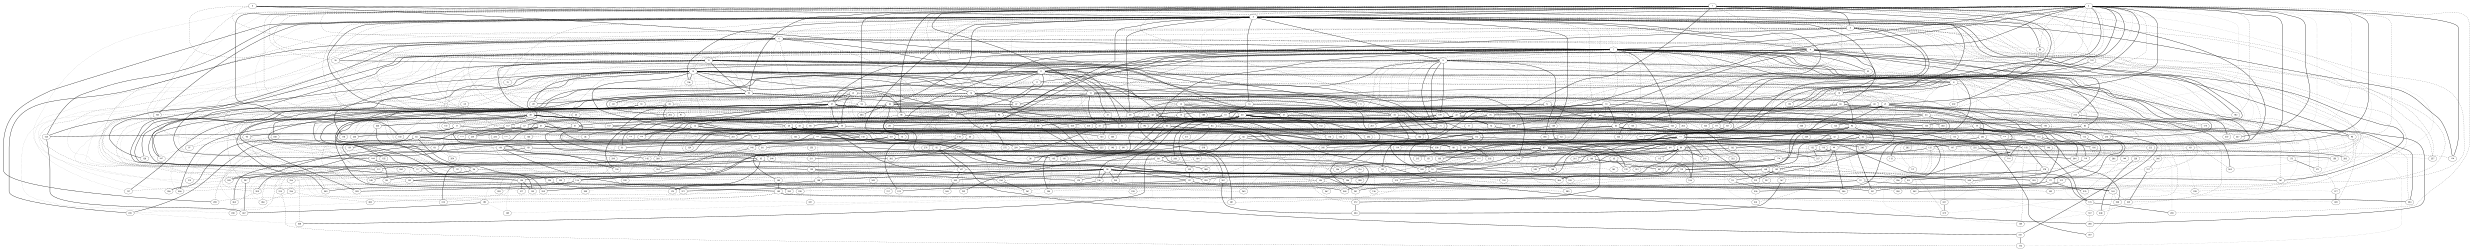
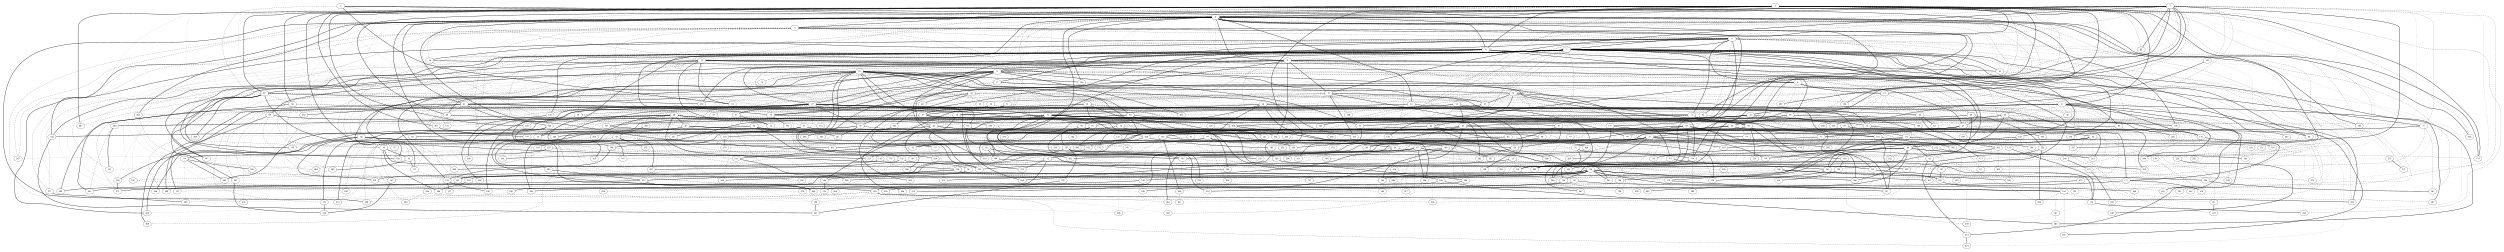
(1411, 44) -> (631, 131)
(1179, 98) -> (572, 152)
none -> (1680, 152)
none -> (985, 159)
